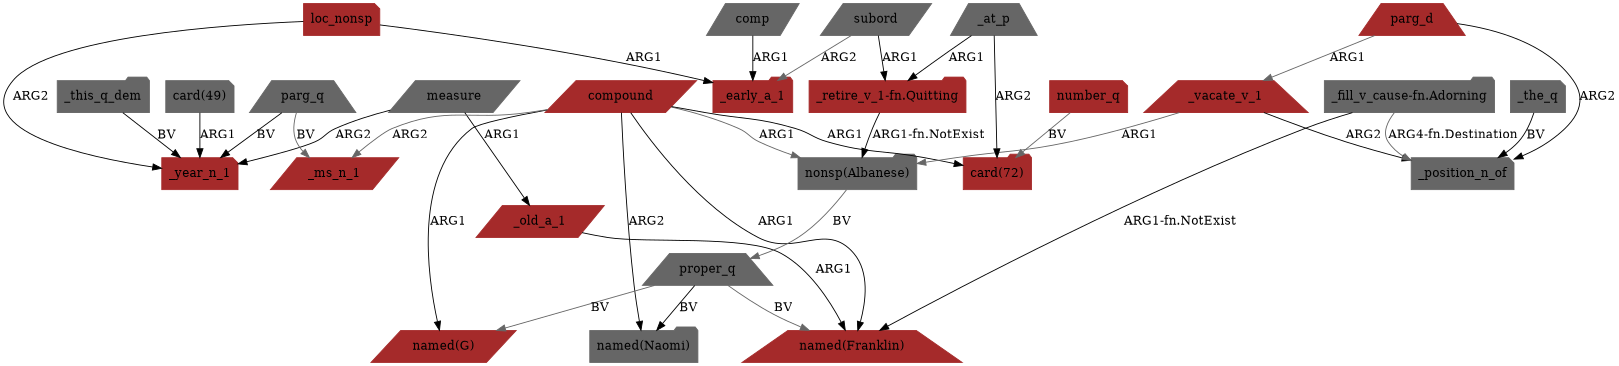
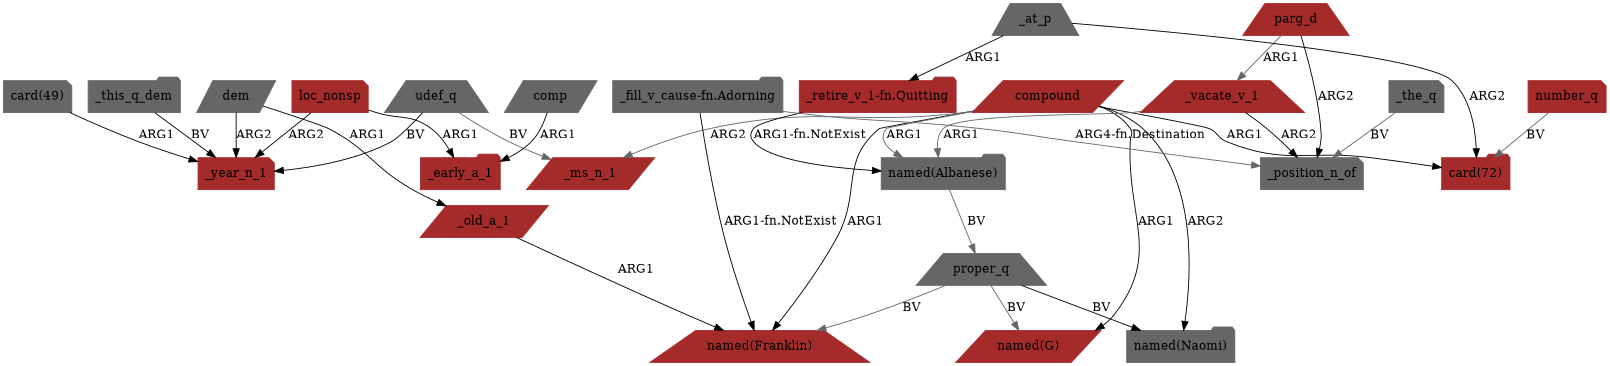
(876, 19) -> none
(303, 97) -> (436, 97)
(454, 97) -> (236, 97)
(1523, 135) -> (1368, 132)
(857, 174) -> (943, 174)
